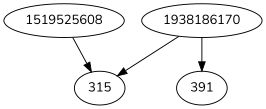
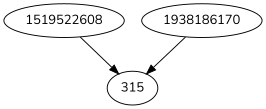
(64, 21) -> (64, 21)
(202, 88) -> none
